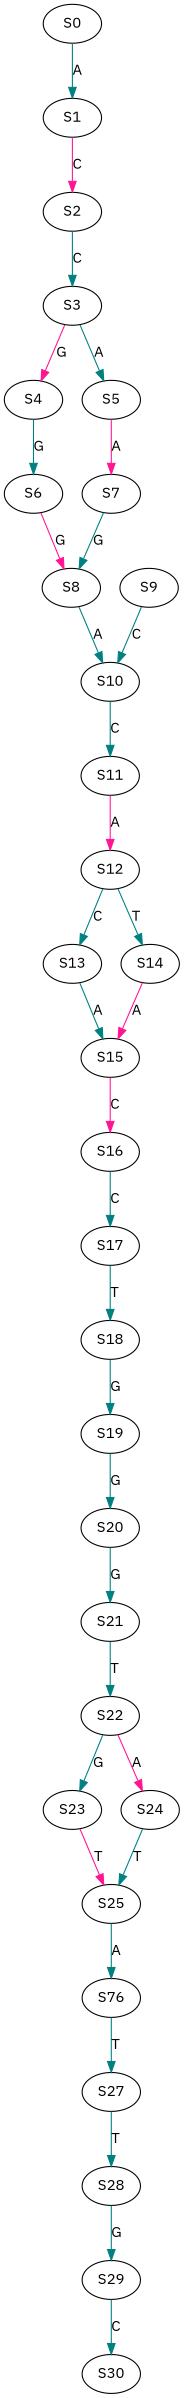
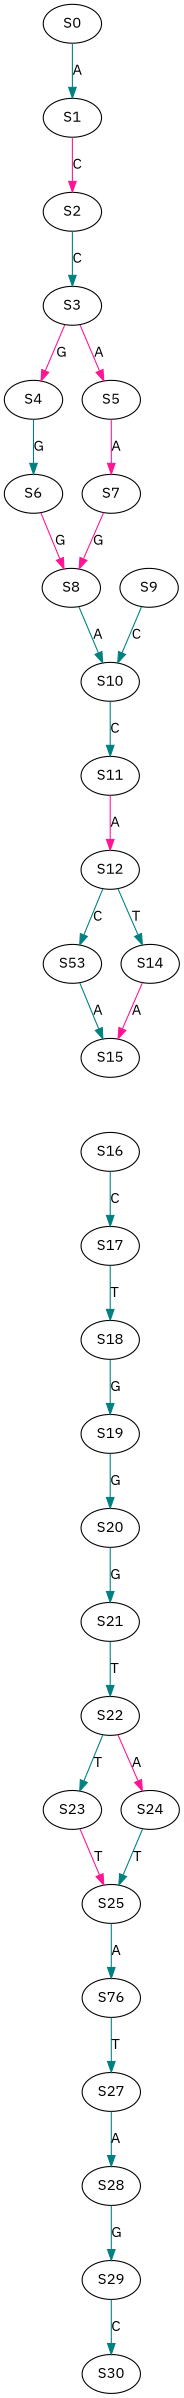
(90, 348) -> (90, 348)
(94, 536) -> (94, 536)
(72, 964) -> (72, 964)
(110, 1099) -> none
(98, 1763) -> (98, 1763)
(116, 2139) -> (116, 2139)
